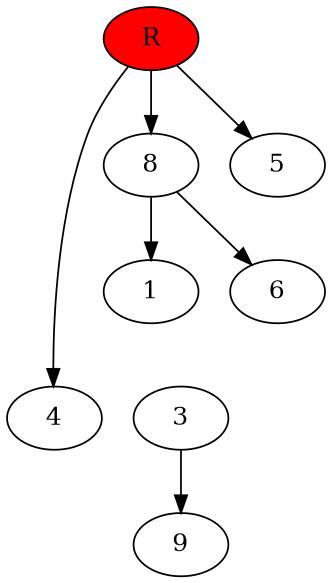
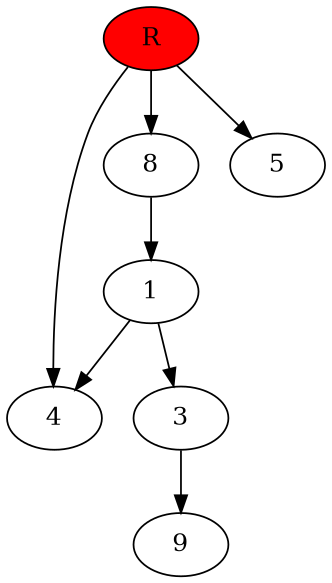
(278, 292) -> none
none -> (164, 346)
none -> (108, 348)
